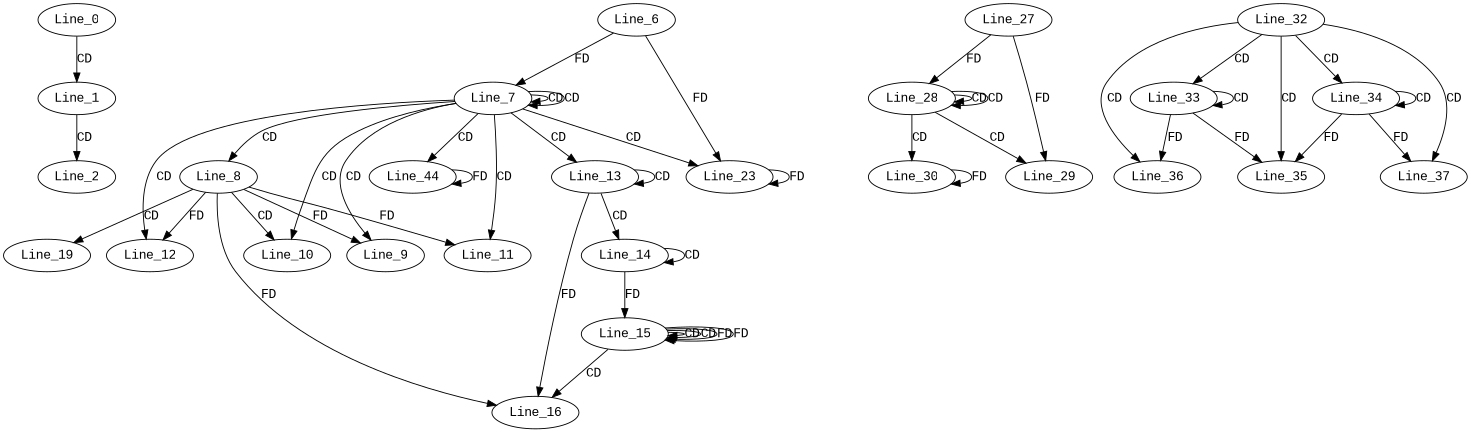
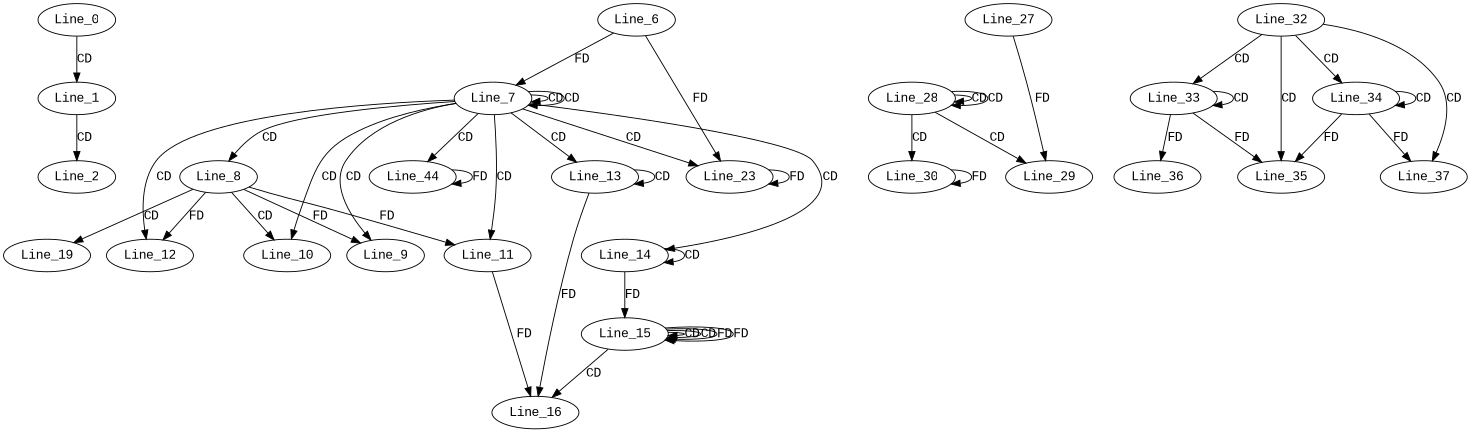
(964, 56) -> none
(1129, 60) -> none
(608, 212) -> (768, 143)
(314, 338) -> (510, 330)
